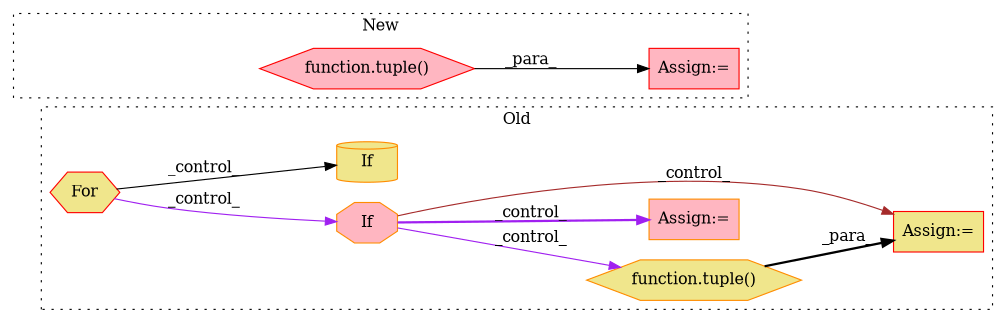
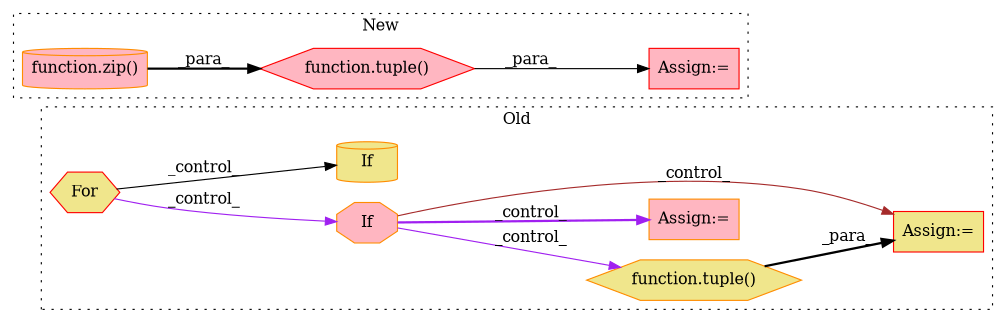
none -> (85, 69)
